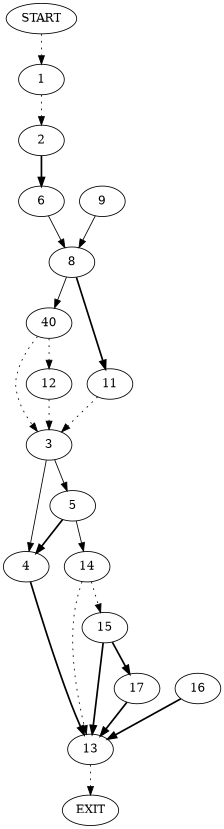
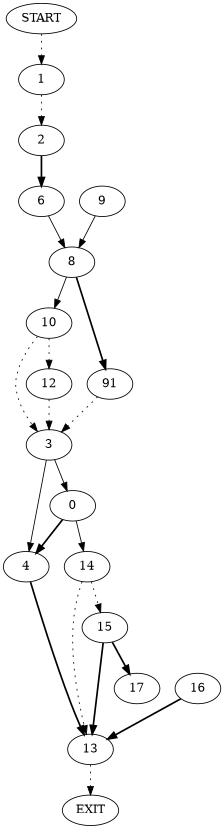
(49, 323) -> (49, 323)
(110, 384) -> (110, 384)
(73, 506) -> (73, 506)
(116, 716) -> none
